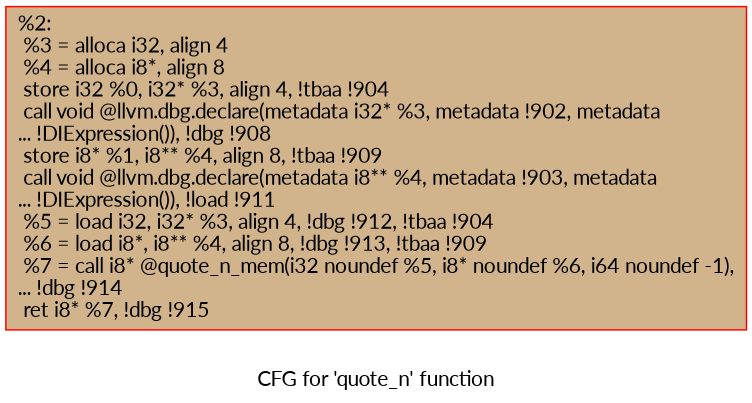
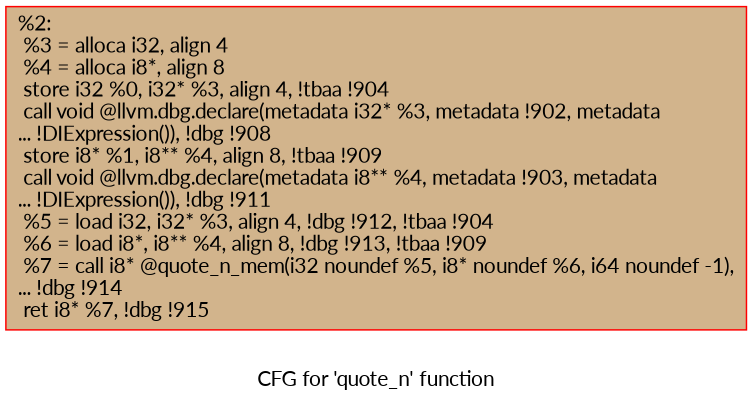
(147, 201) -> (145, 201)
